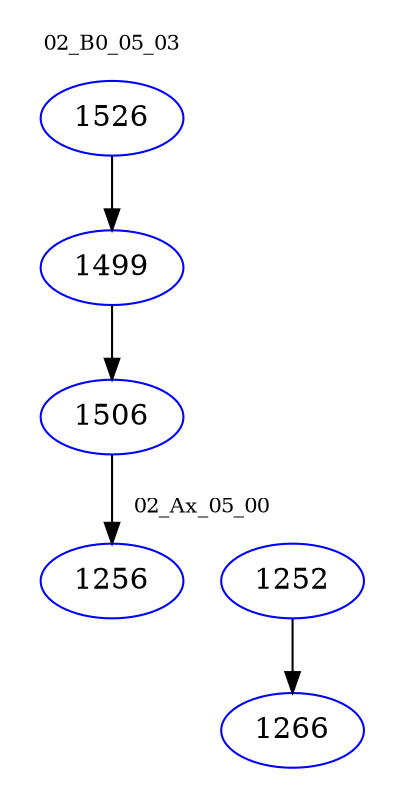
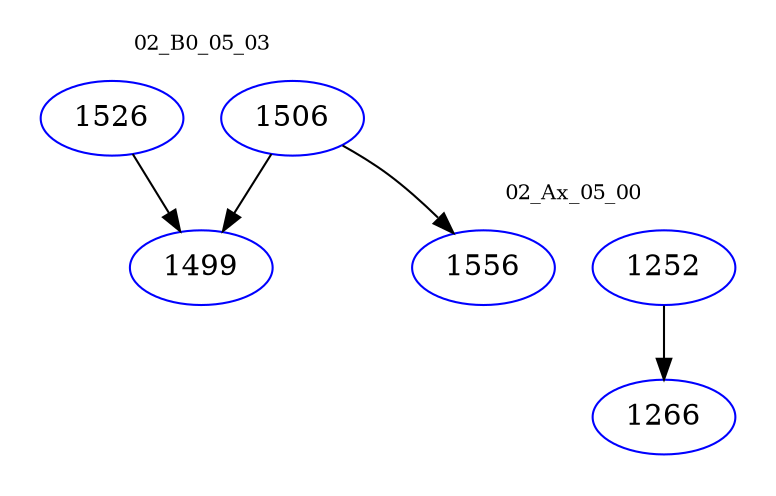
(112, 332) -> (253, 184)
(112, 581) -> (483, 268)
